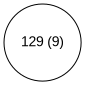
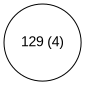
(43, 43) -> (43, 43)
